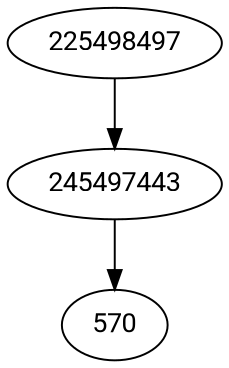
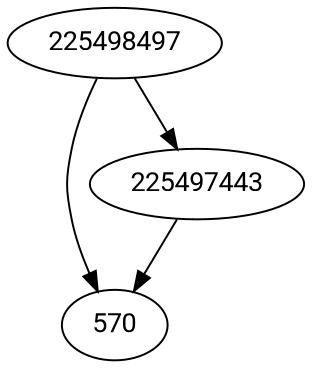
none -> (67, 175)
(115, 184) -> (197, 184)
